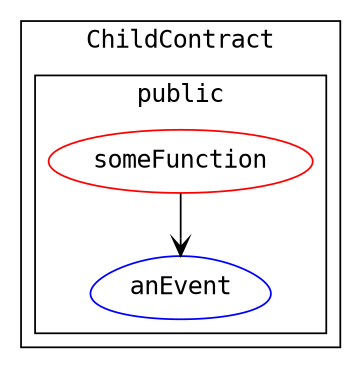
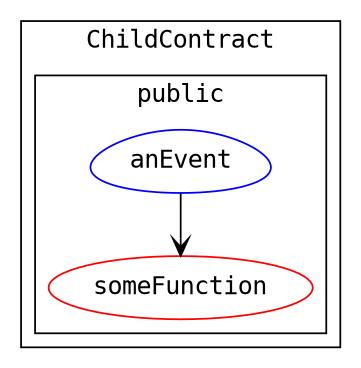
(181, 216) -> (181, 216)
